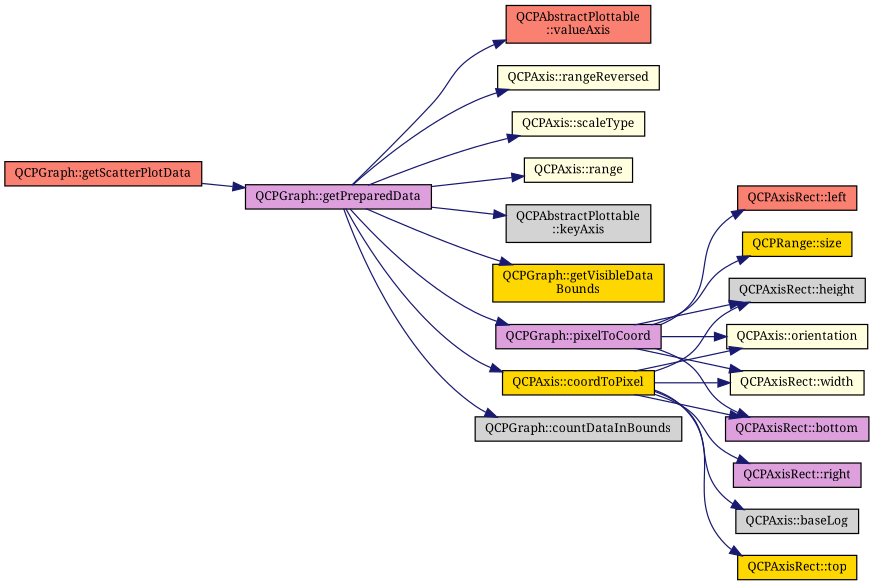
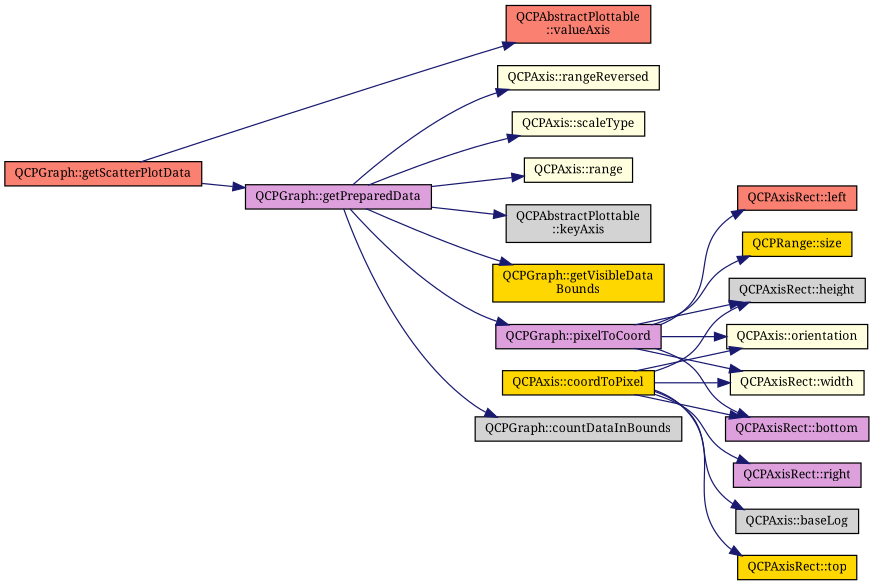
(423, 114) -> (321, 103)
(407, 299) -> none
